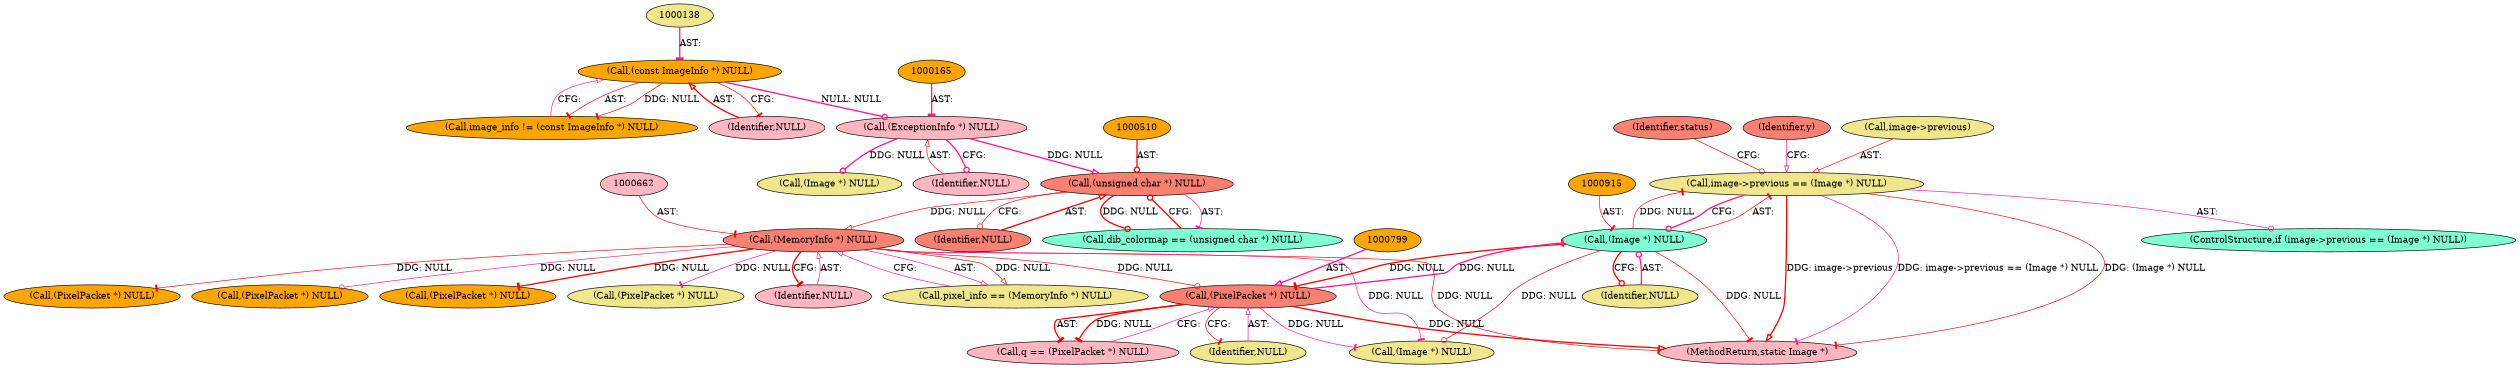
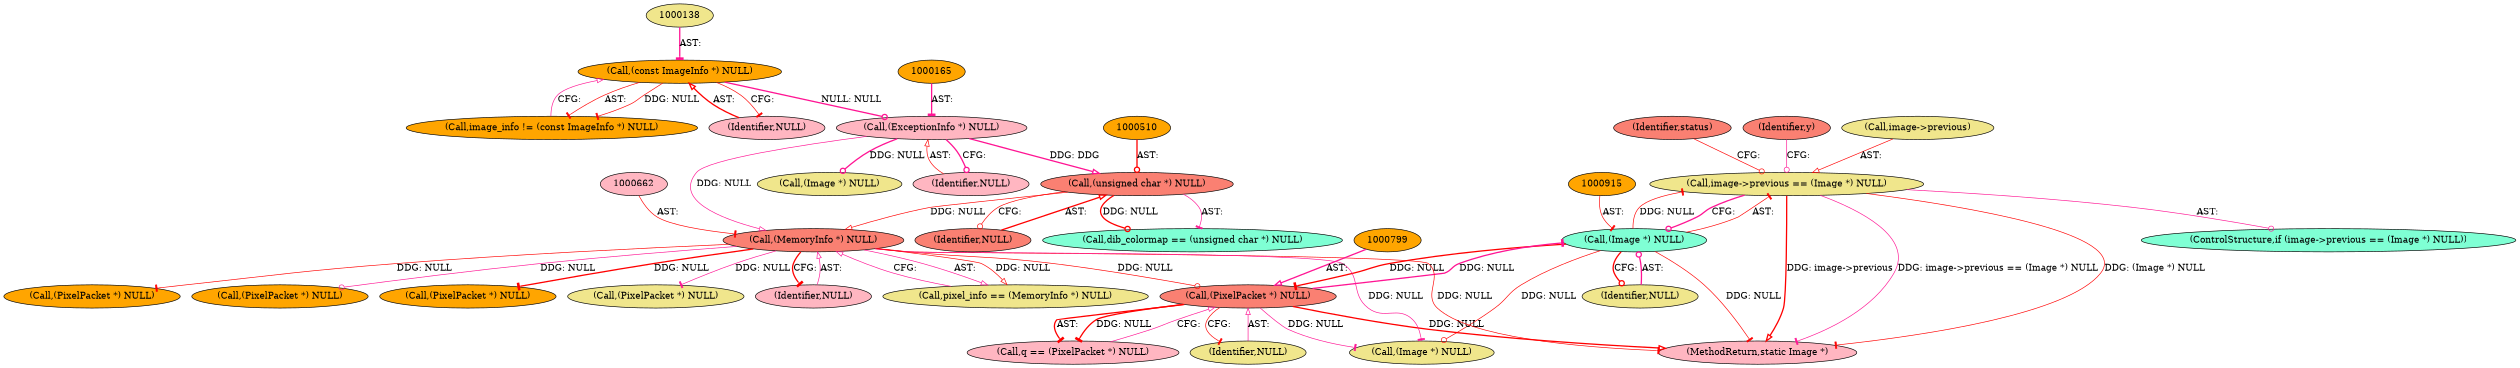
(1787, 153) -> (1787, 153)
(1075, 156) -> (1075, 156)
none -> (731, 159)
(1167, 214) -> none
